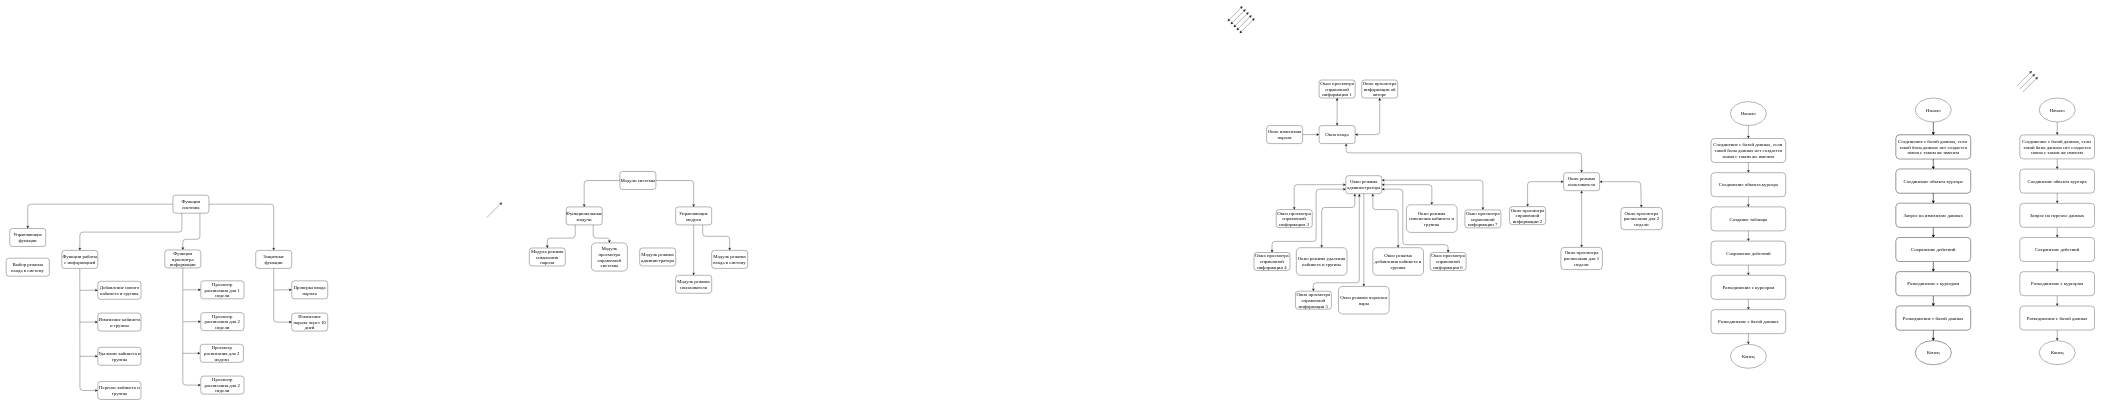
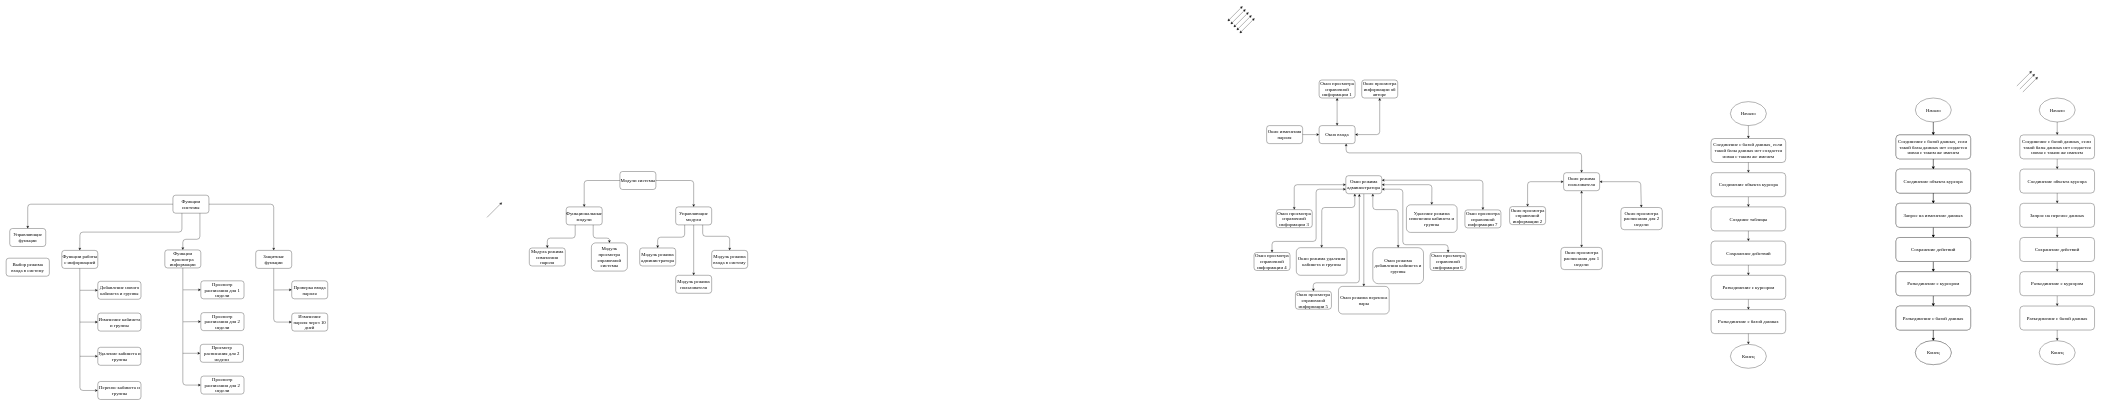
(1432, 219) -> (1432, 219)
none -> (658, 245)
(1398, 261) -> (1398, 266)
